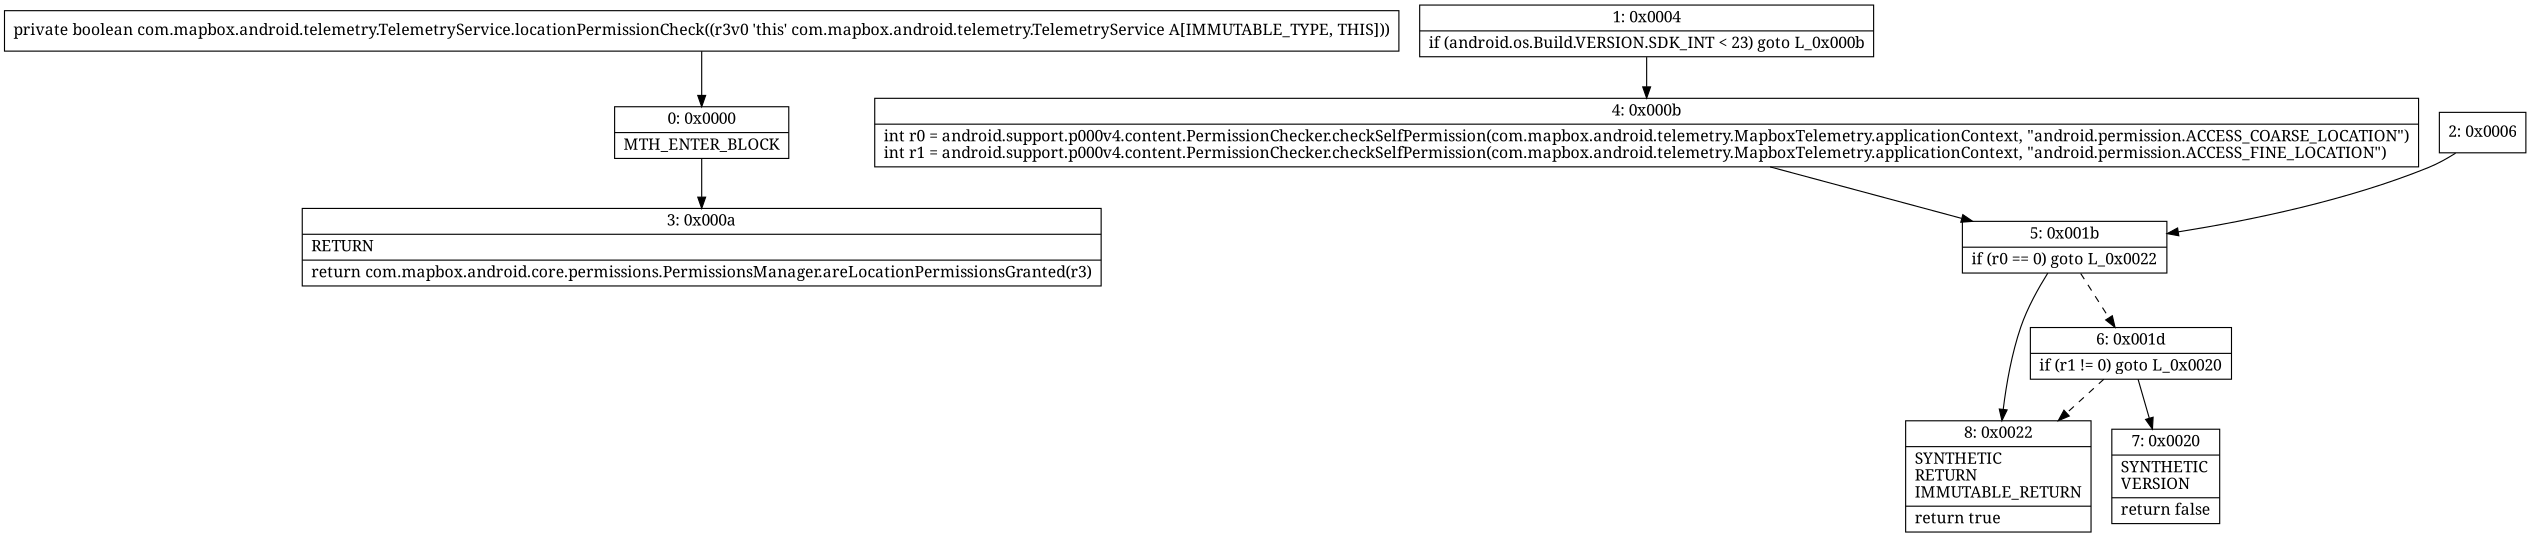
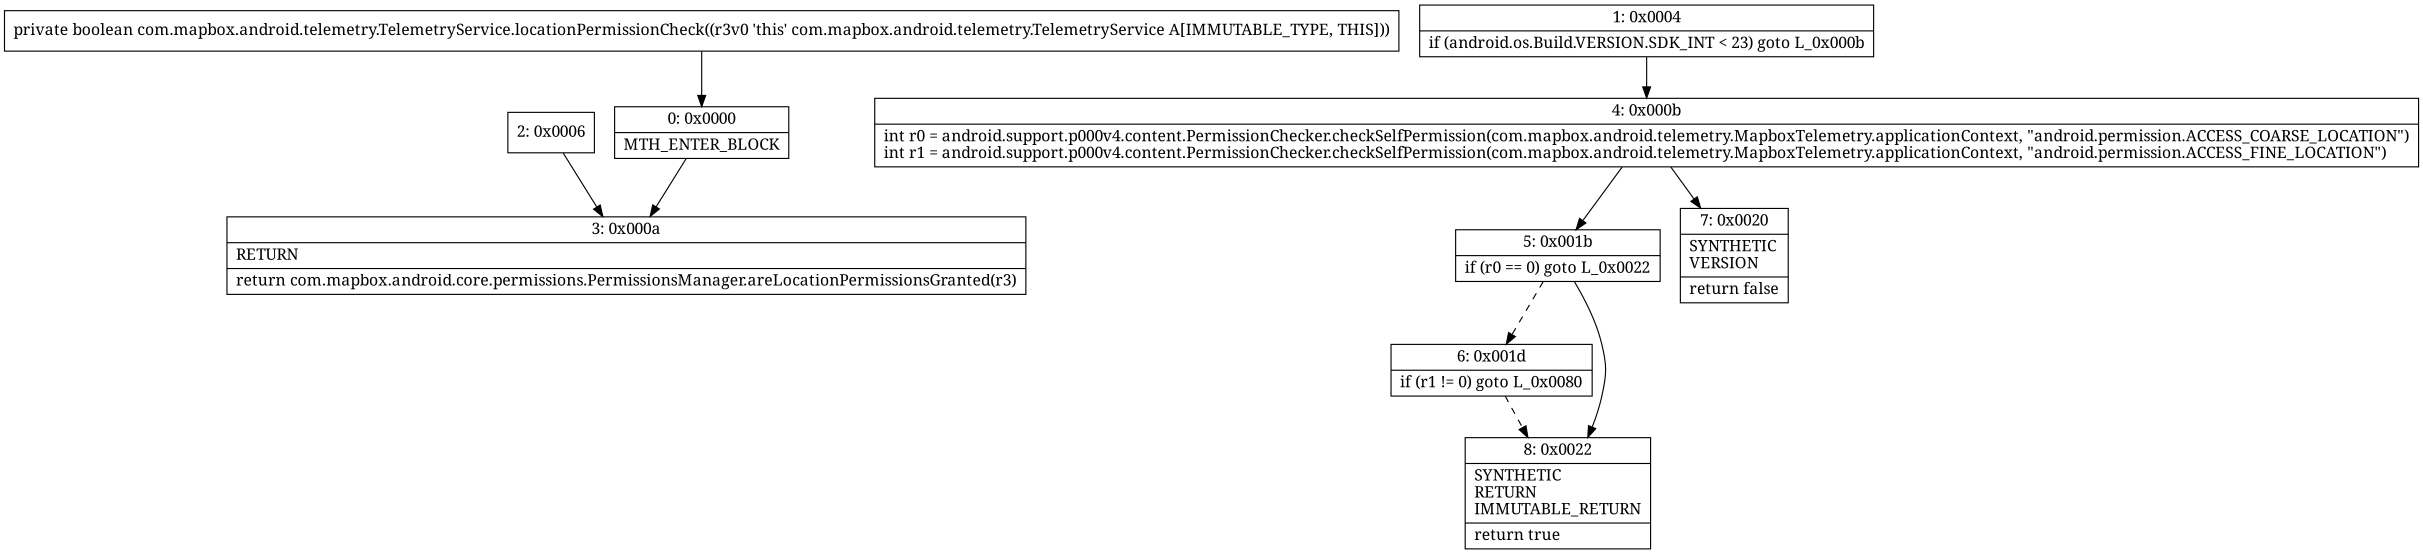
(2320, 203) -> (580, 180)
(2131, 366) -> (1492, 383)
(2144, 399) -> (1682, 183)
